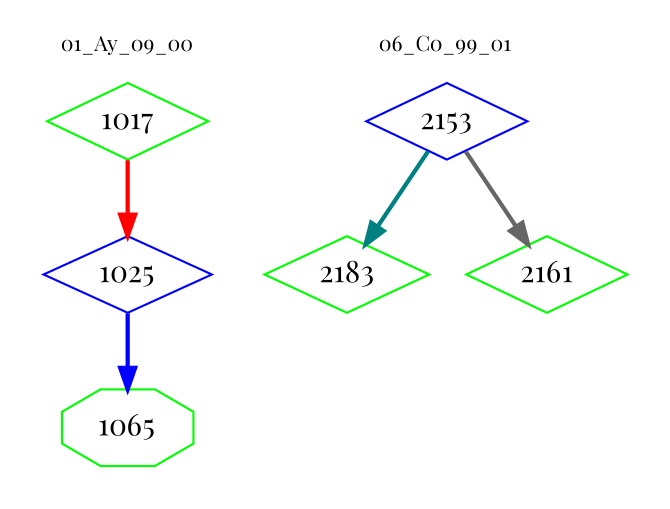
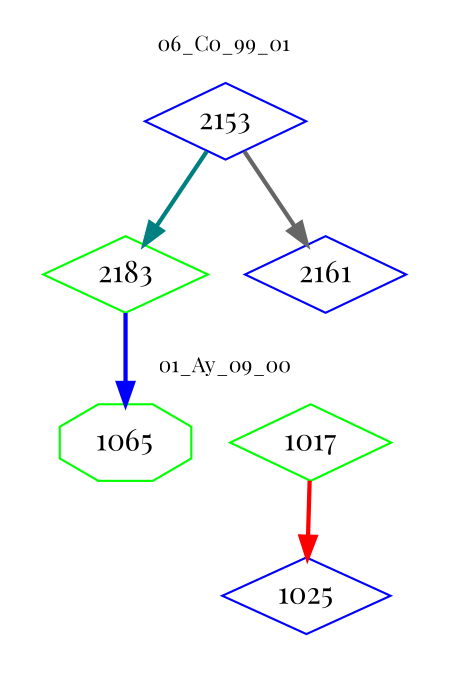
(547, 274) -> (326, 274)
(128, 341) -> (126, 360)
